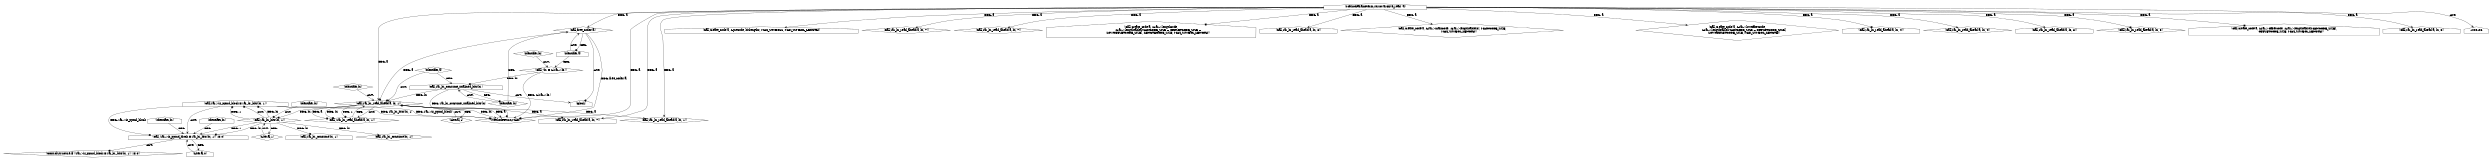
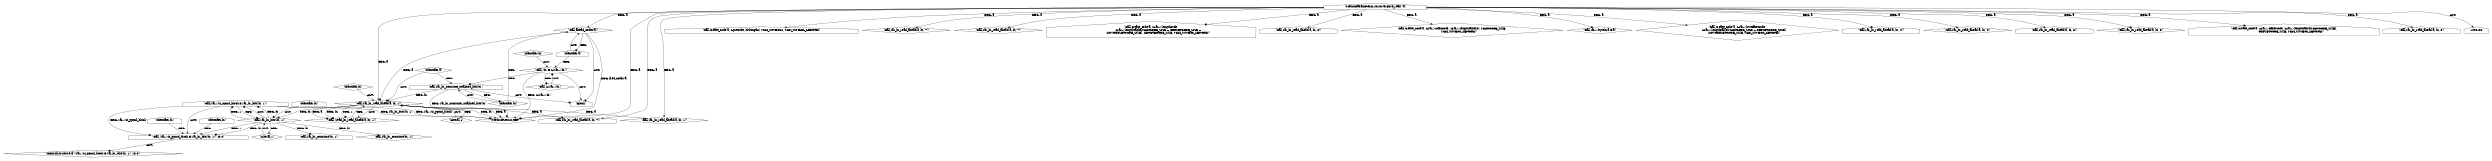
(583, 30) -> (583, 30)
none -> (1600, 30)
(512, 79) -> (512, 79)
none -> (575, 82)
none -> (550, 87)
(519, 97) -> (519, 97)
none -> (246, 114)
(352, 120) -> (352, 120)
(505, 120) -> (505, 120)
(200, 154) -> none
